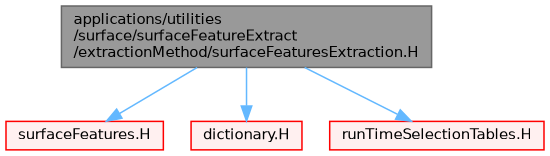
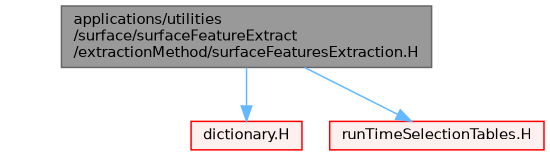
(85, 136) -> none
